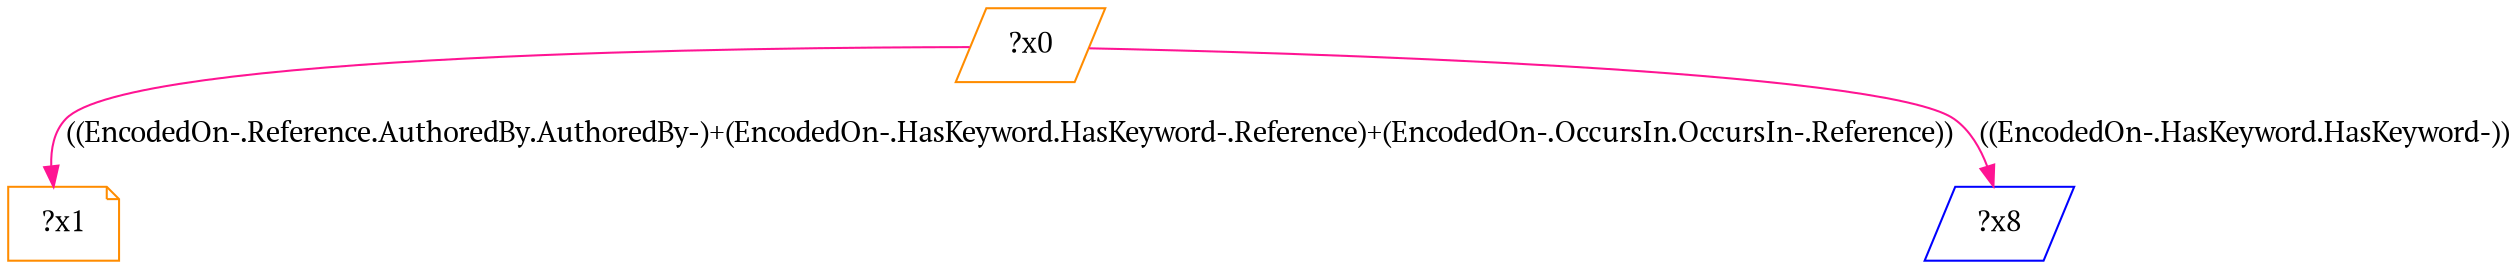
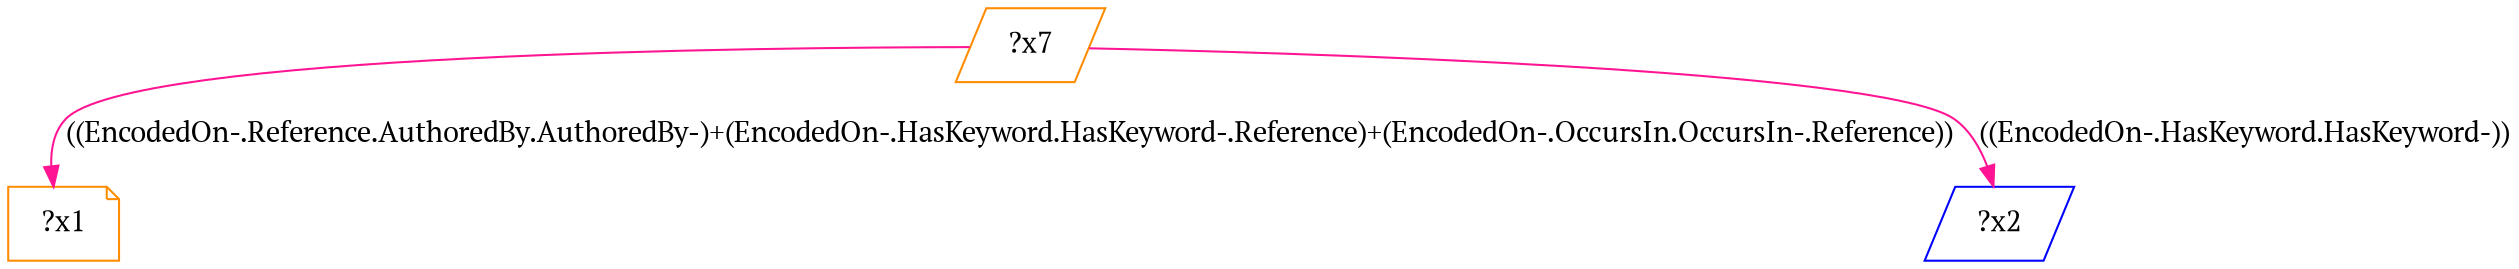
(1030, 45) -> (1030, 45)
(1999, 224) -> (1999, 224)
